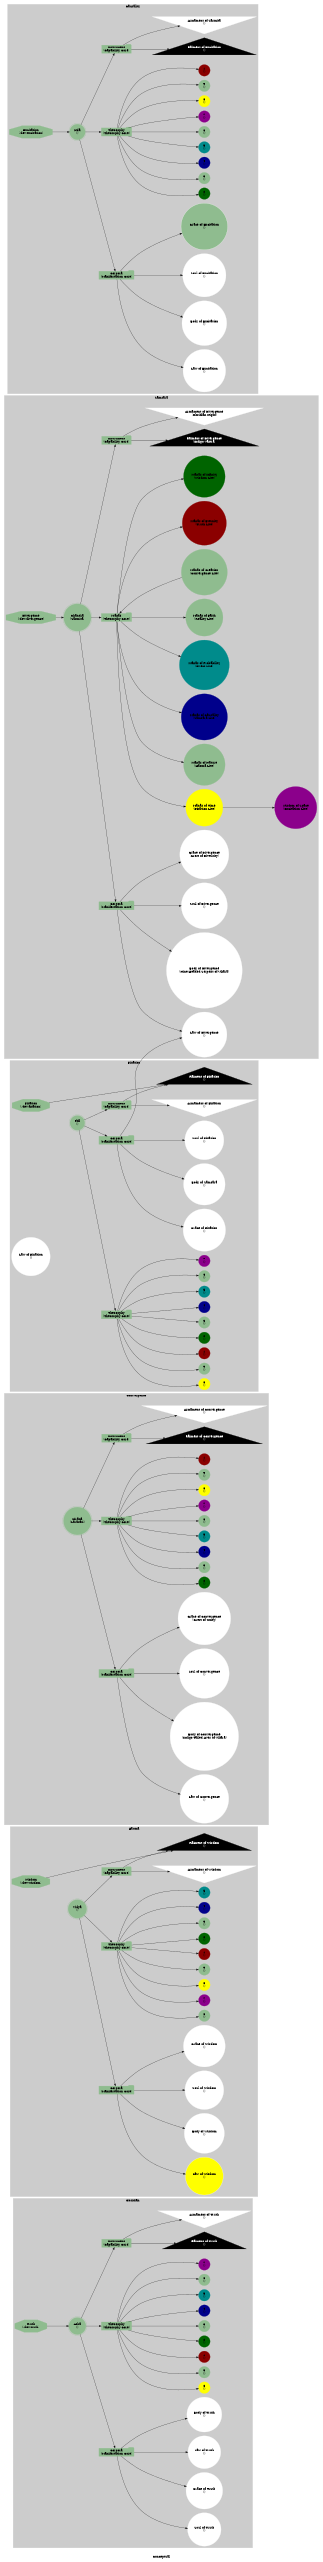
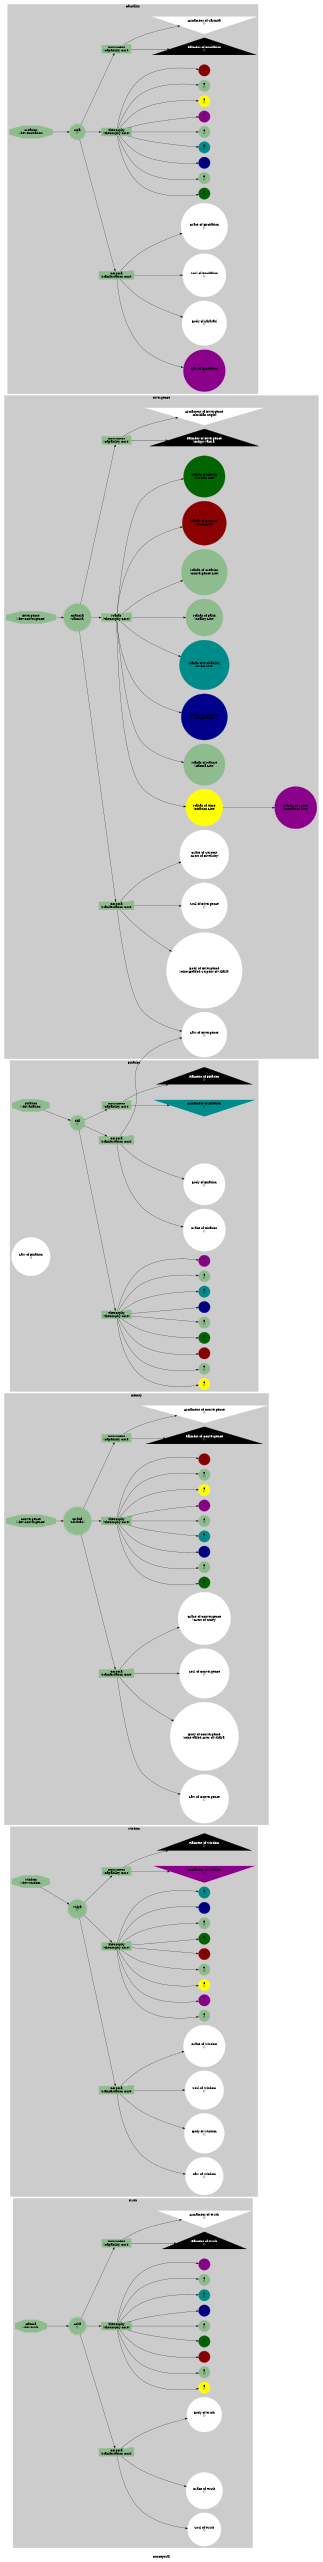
(31, 132) -> (31, 132)
(204, 227) -> (204, 227)
(204, 323) -> (204, 323)
(204, 371) -> (204, 371)
(161, 398) -> (161, 398)
(149, 591) -> (150, 594)
(31, 617) -> (31, 617)
(296, 808) -> (296, 808)
(204, 854) -> (204, 854)
(107, 1094) -> (56, 1115)
(204, 1105) -> (204, 1105)
(204, 1140) -> none
(204, 1184) -> (204, 1184)
(136, 1396) -> (136, 1396)
none -> (31, 1521)
(204, 1736) -> (204, 1736)
(134, 1829) -> (134, 1829)
(109, 1863) -> (54, 1895)
(204, 1872) -> (204, 1872)
(204, 2176) -> (204, 2176)
(133, 2201) -> (133, 2201)
(31, 2326) -> (31, 2326)
(204, 2452) -> none
